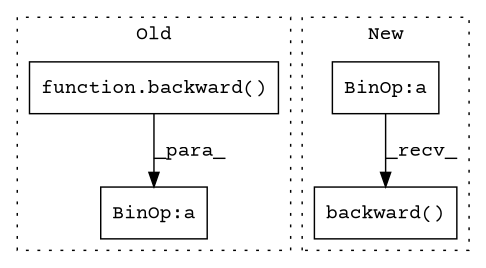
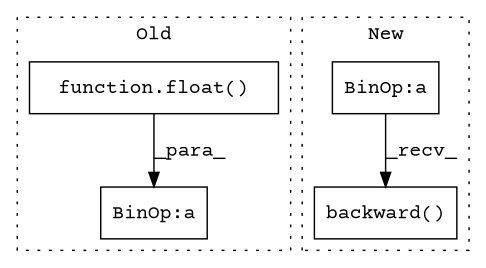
(154, 88) -> (154, 88)
